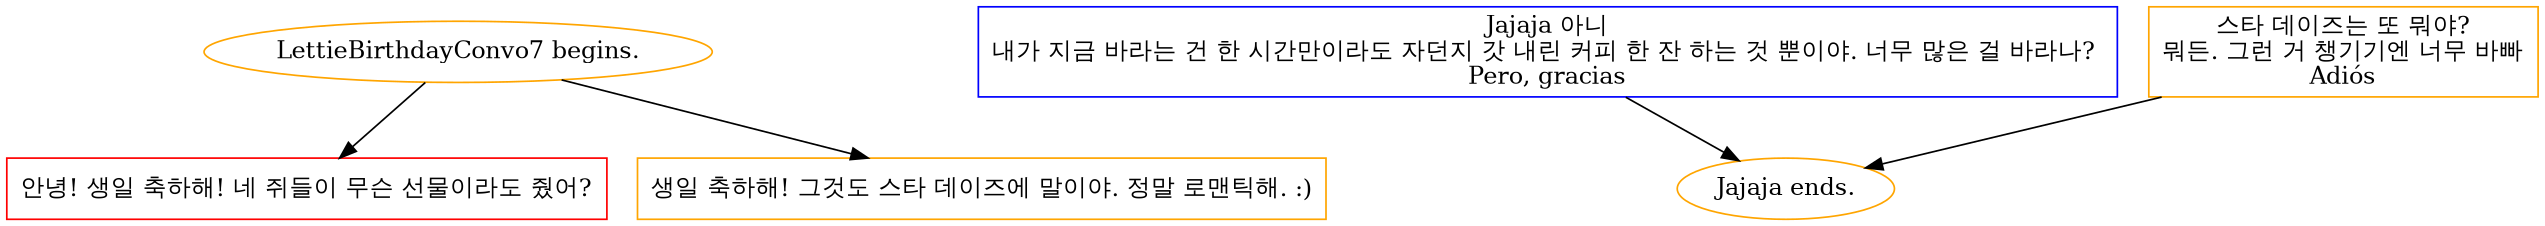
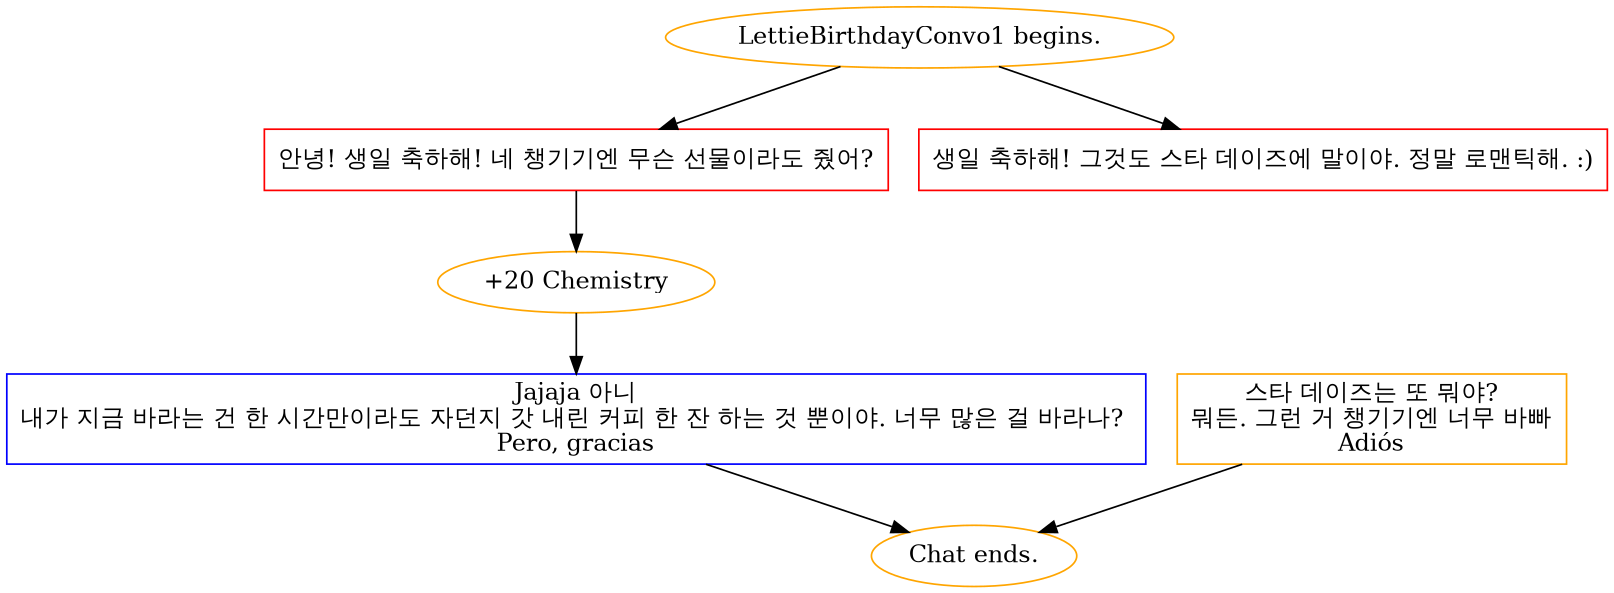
(458, 52) -> (920, 37)
(307, 189) -> (576, 160)
(982, 189) -> (1263, 160)
(1786, 189) -> (974, 556)
none -> (576, 282)
